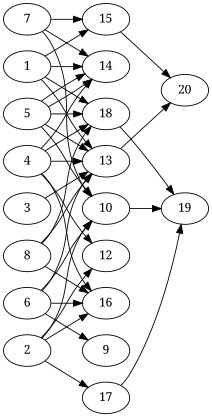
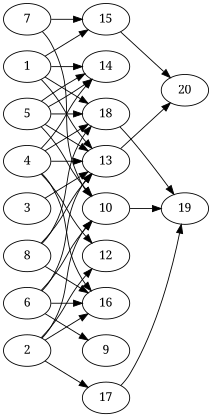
(61, 40) -> none
